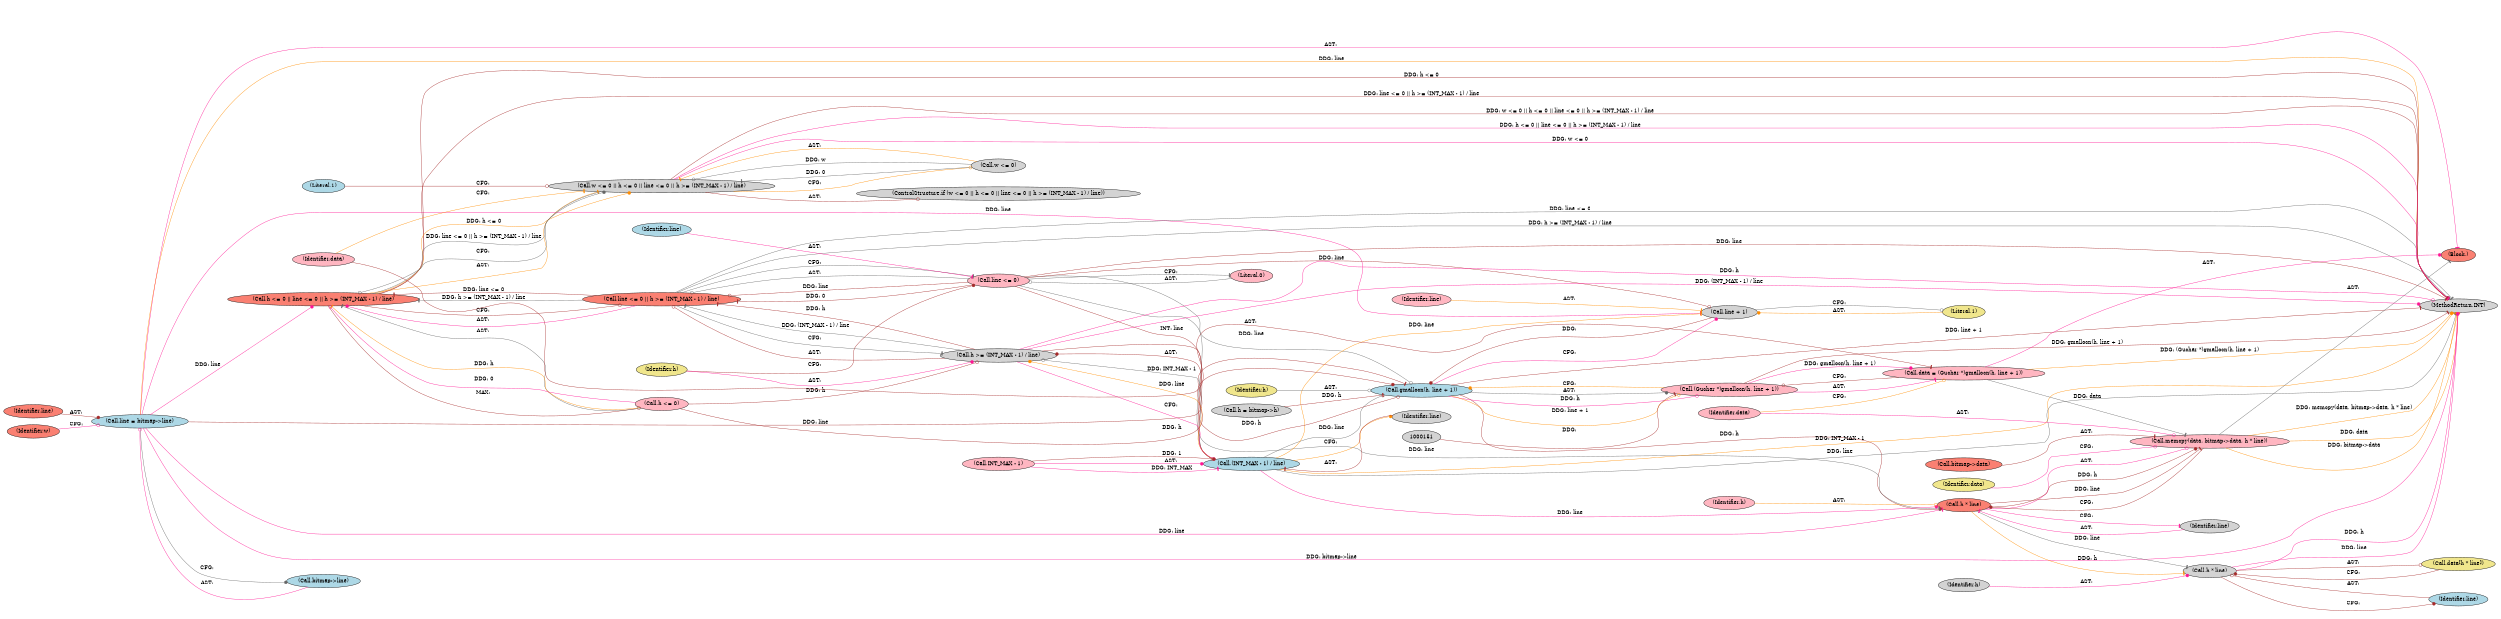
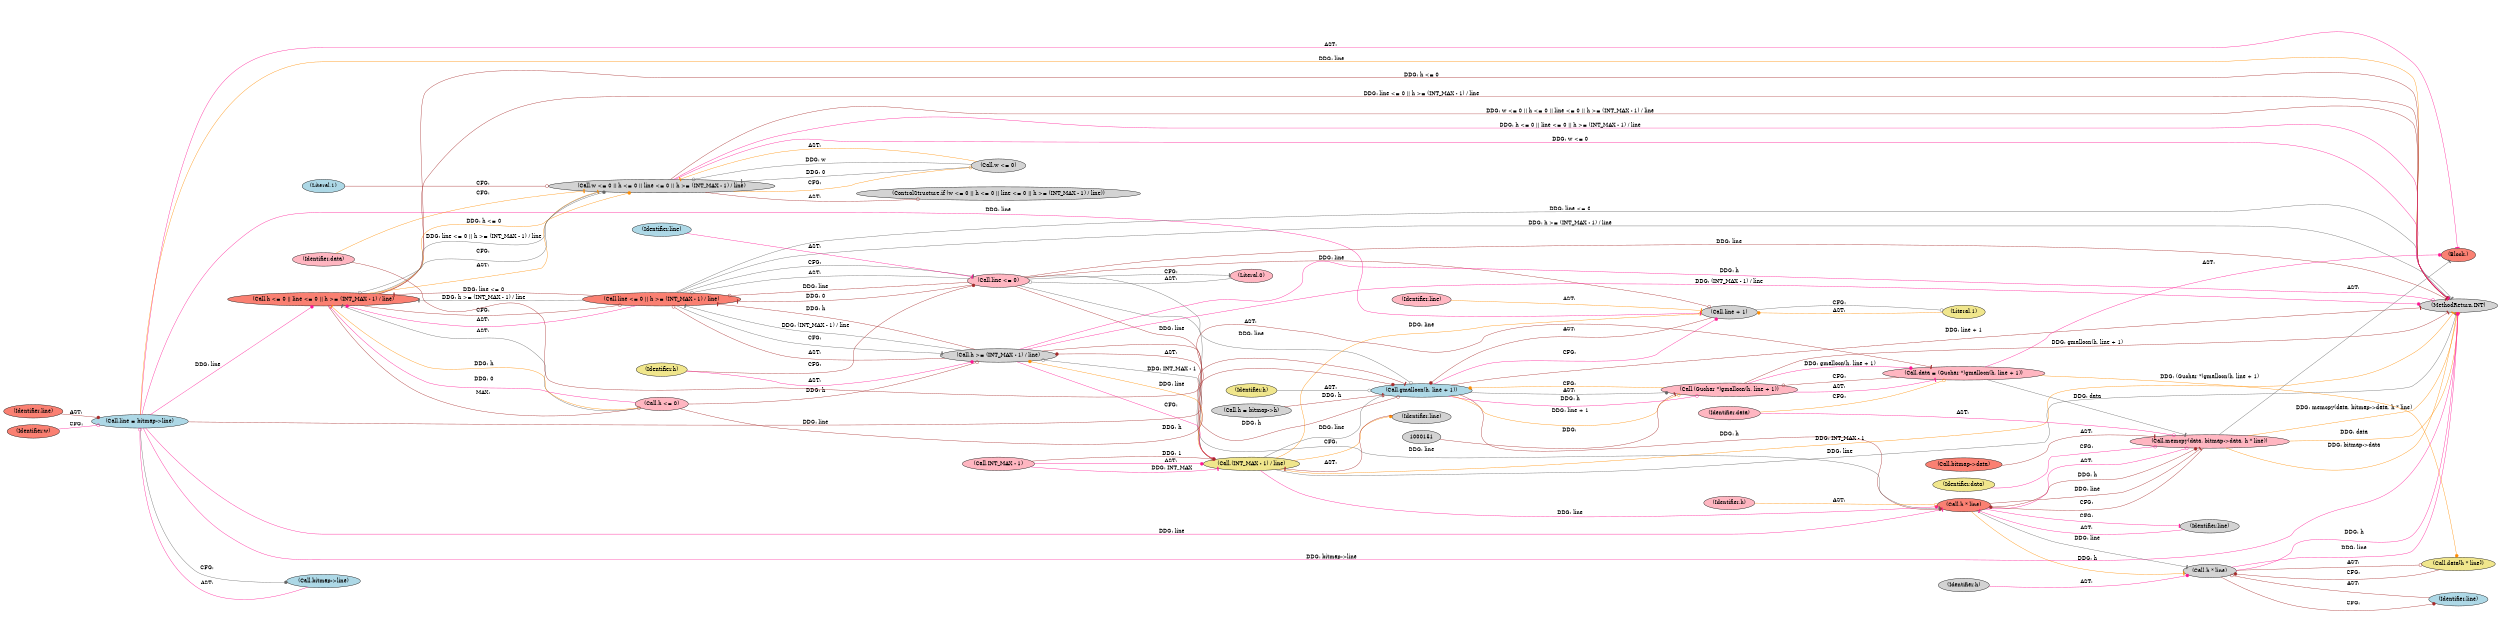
(1172, 329) -> (1172, 329)
(1570, 329) -> (1570, 329)
(1451, 331) -> (1451, 331)
(2245, 356) -> (2288, 391)
(1251, 464) -> (1251, 464)
